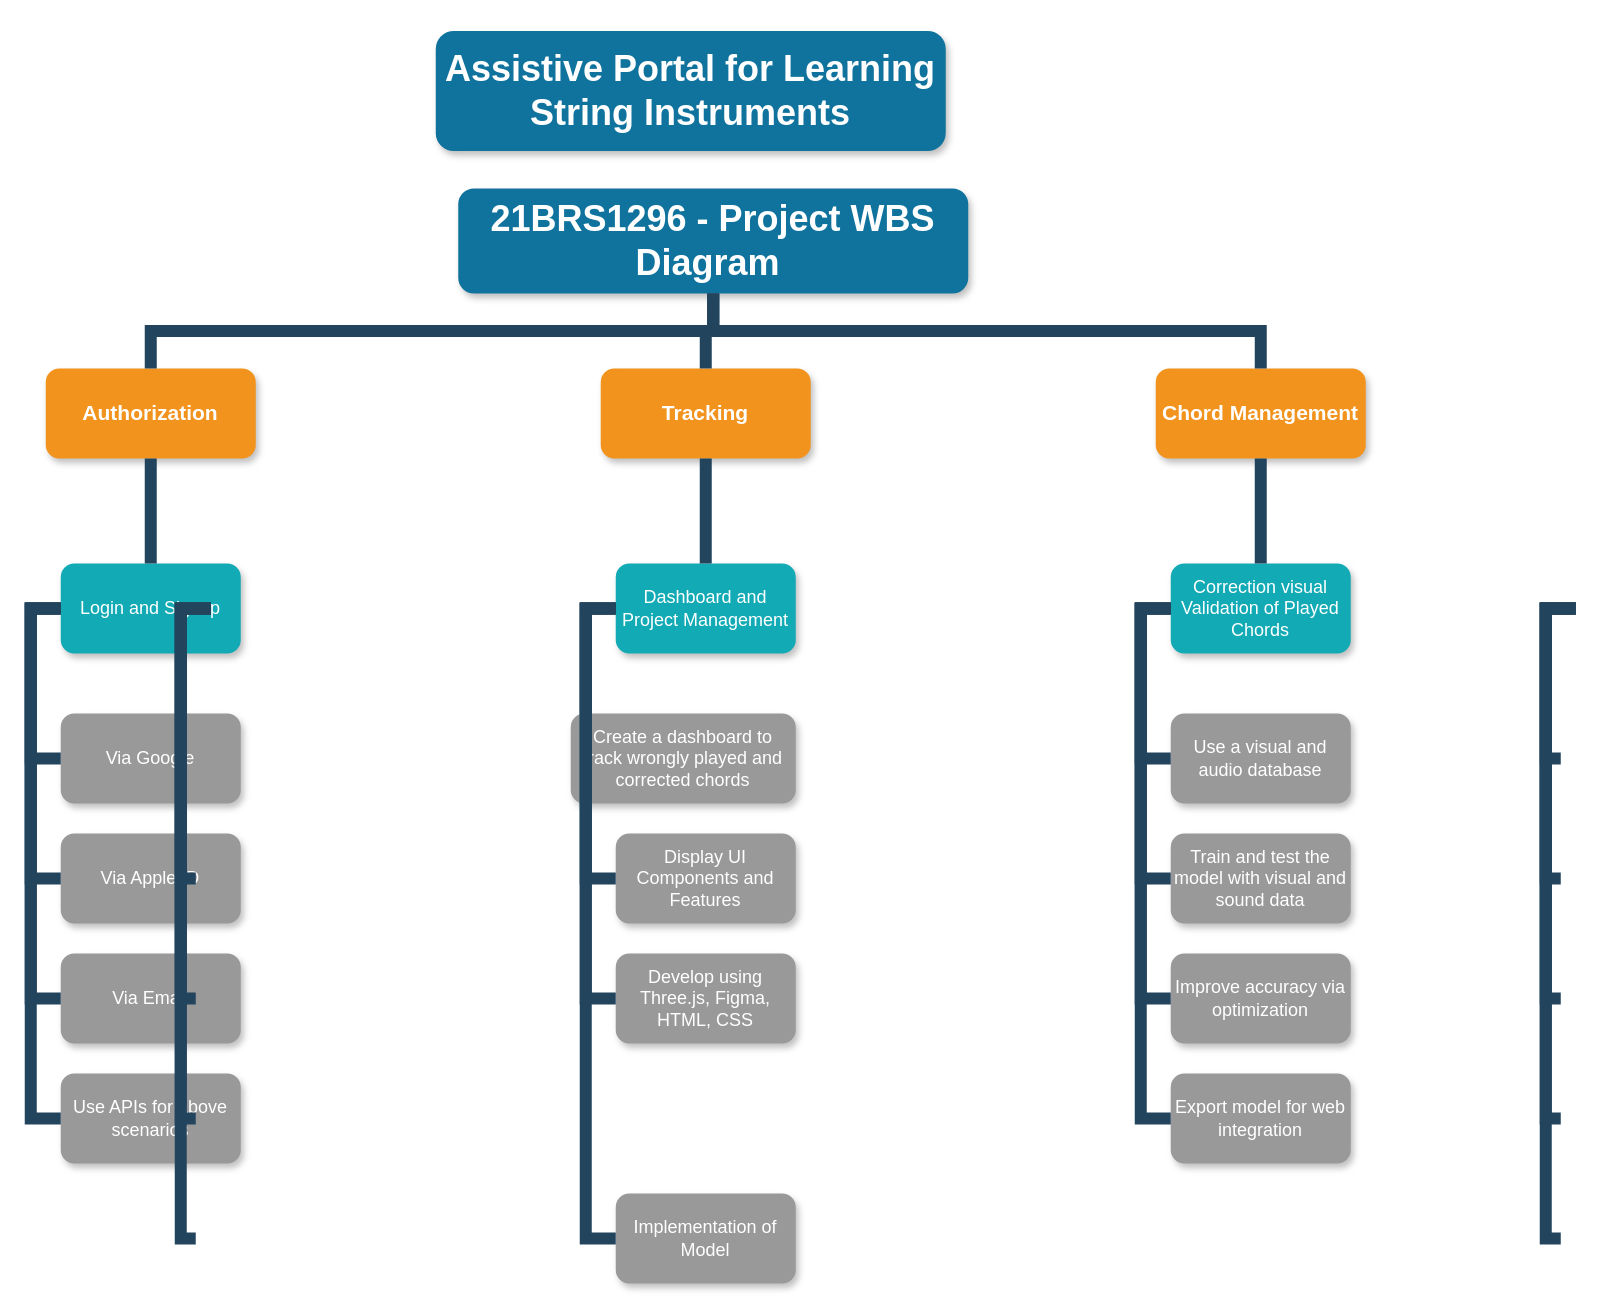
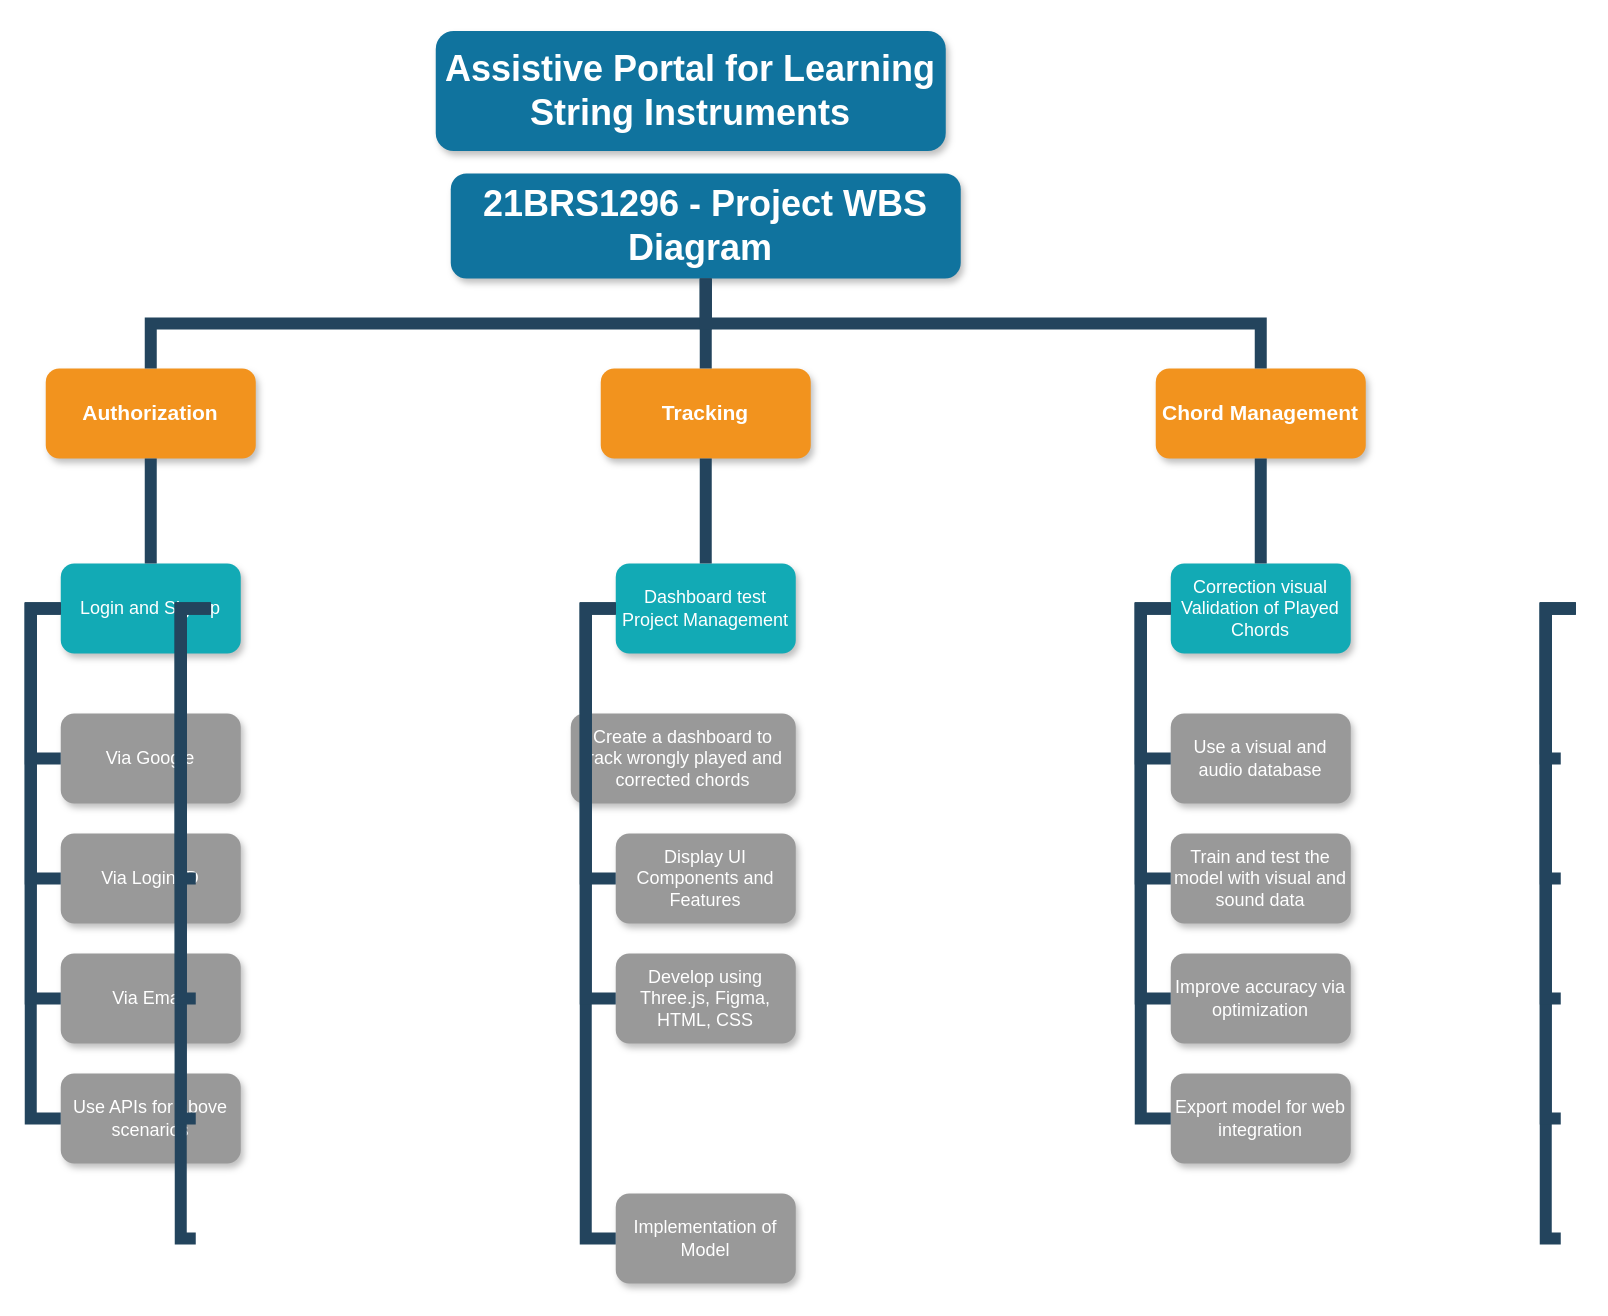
(713, 241) -> (706, 226)
(706, 608) -> (706, 608)
(151, 878) -> (151, 878)
